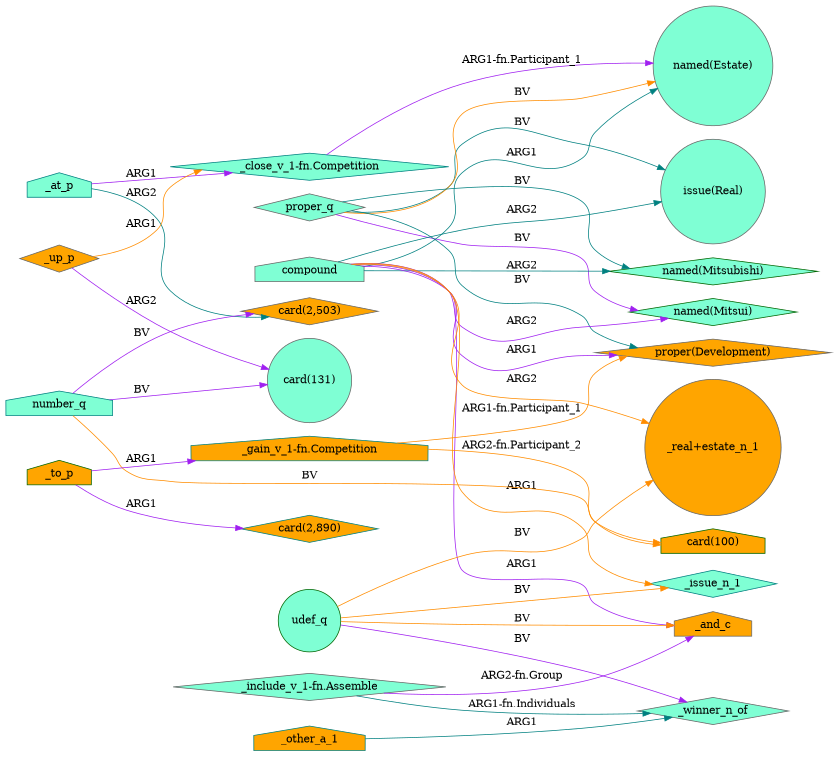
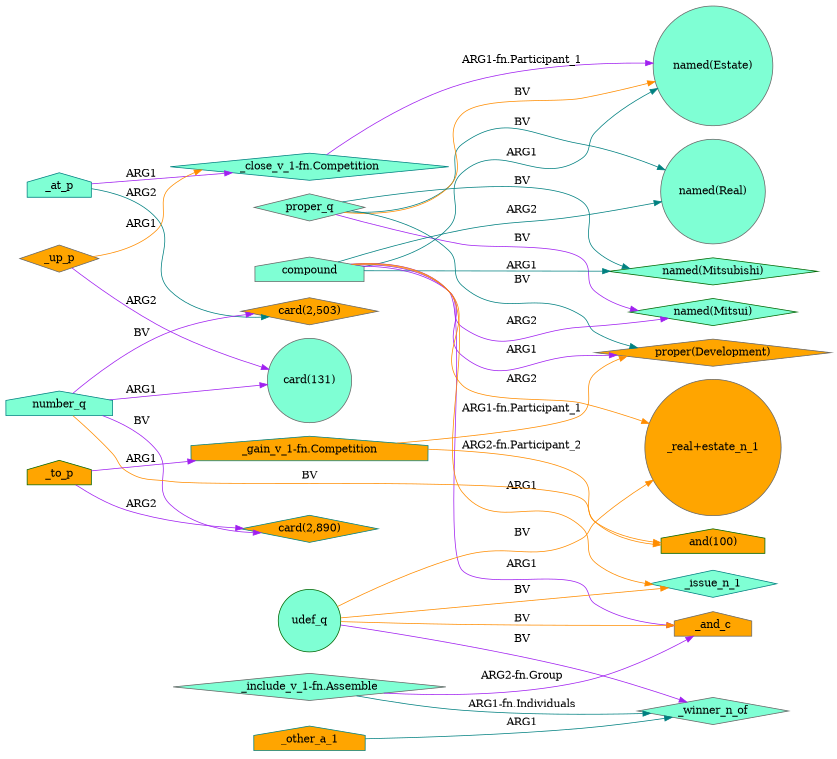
(713, 192) -> (713, 192)
(522, 266) -> (522, 266)
(141, 390) -> (141, 390)
none -> (163, 490)
(141, 504) -> (141, 504)
(713, 542) -> (713, 542)
